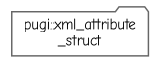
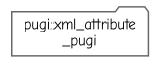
(80, 34) -> (80, 34)
